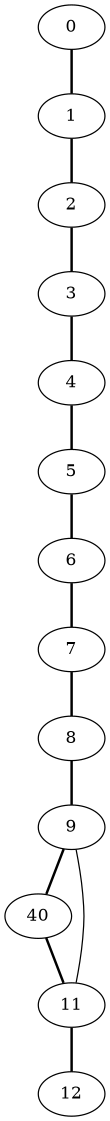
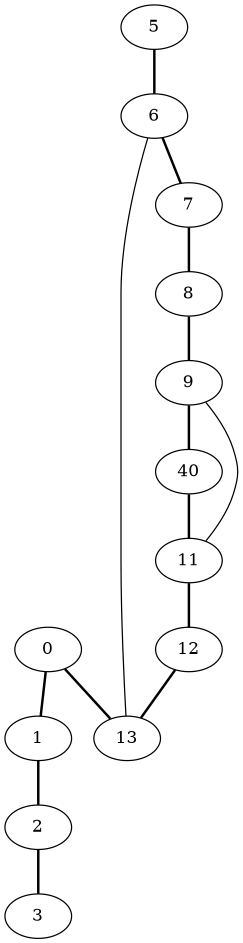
(72, 383) -> none
none -> (127, 738)
